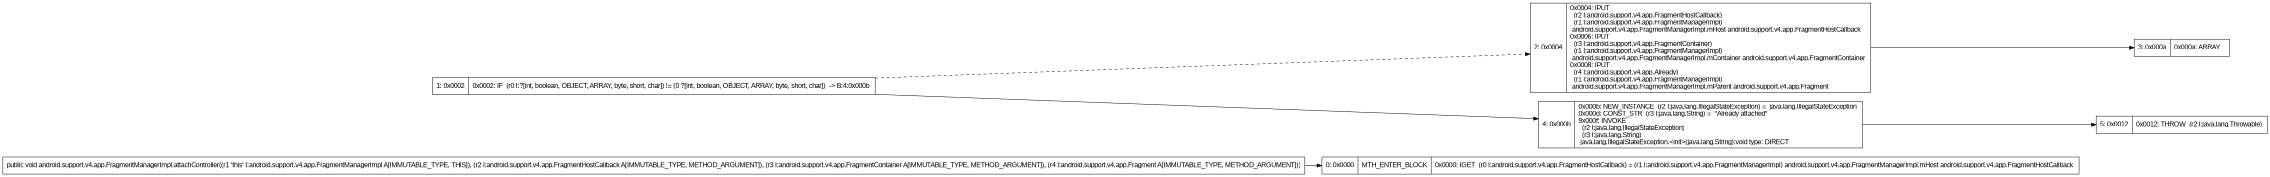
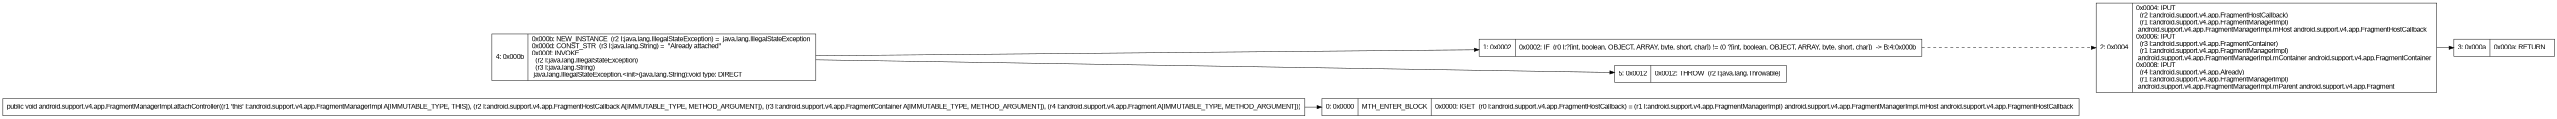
(2200, 48) -> (2522, 48)
(1204, 106) -> (1145, 53)
(1604, 121) -> (557, 53)
